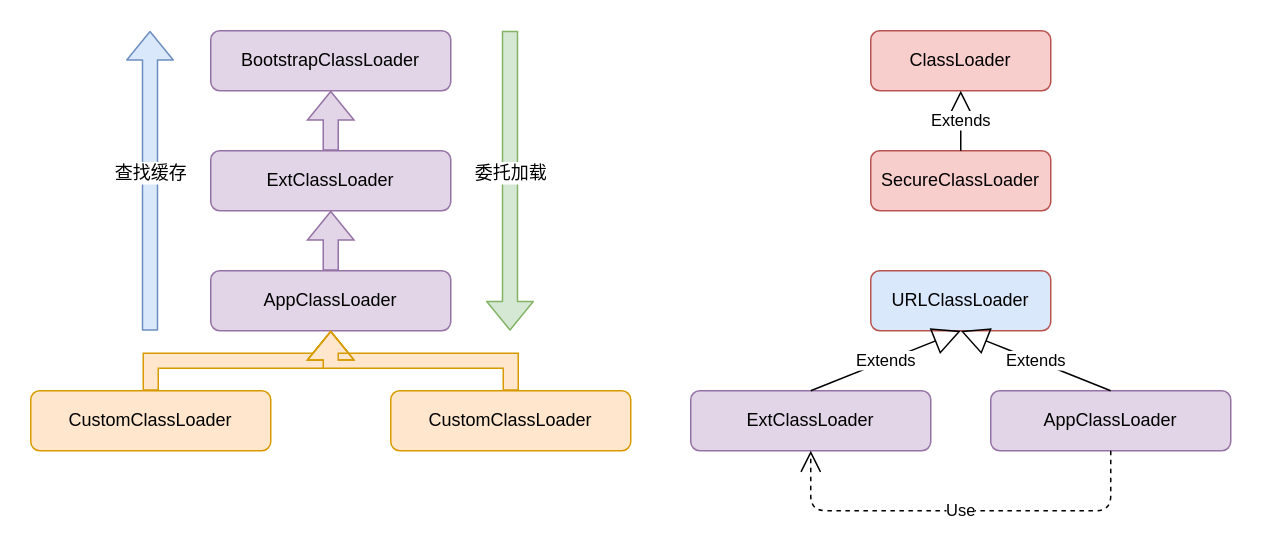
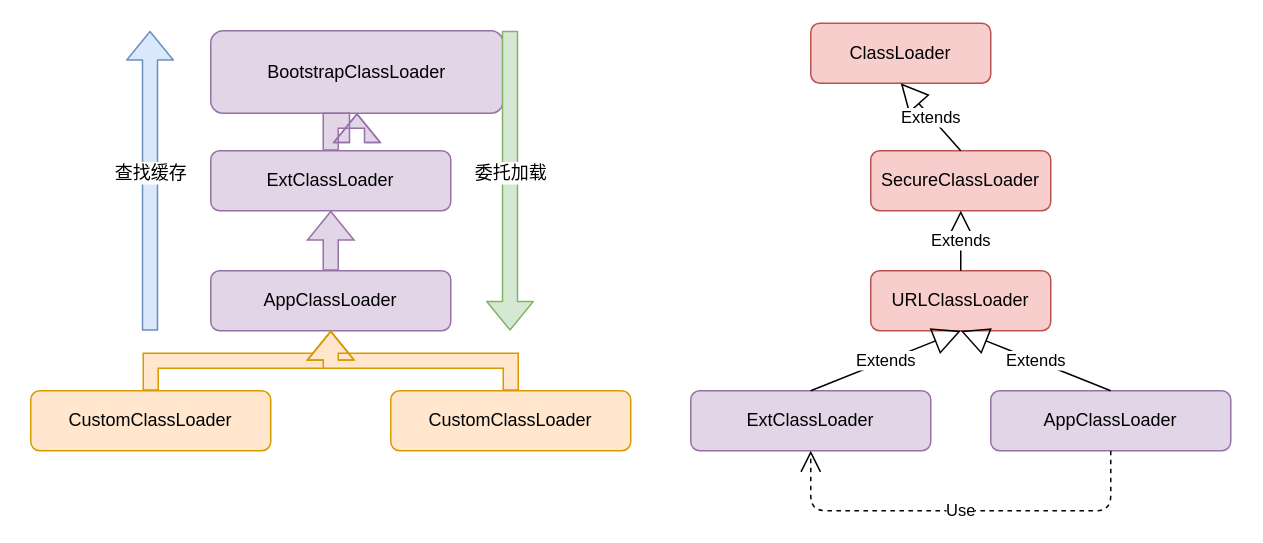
(331, 61) -> (357, 72)
(961, 61) -> (901, 53)
none -> (961, 254)
(961, 301) -> (961, 301)
